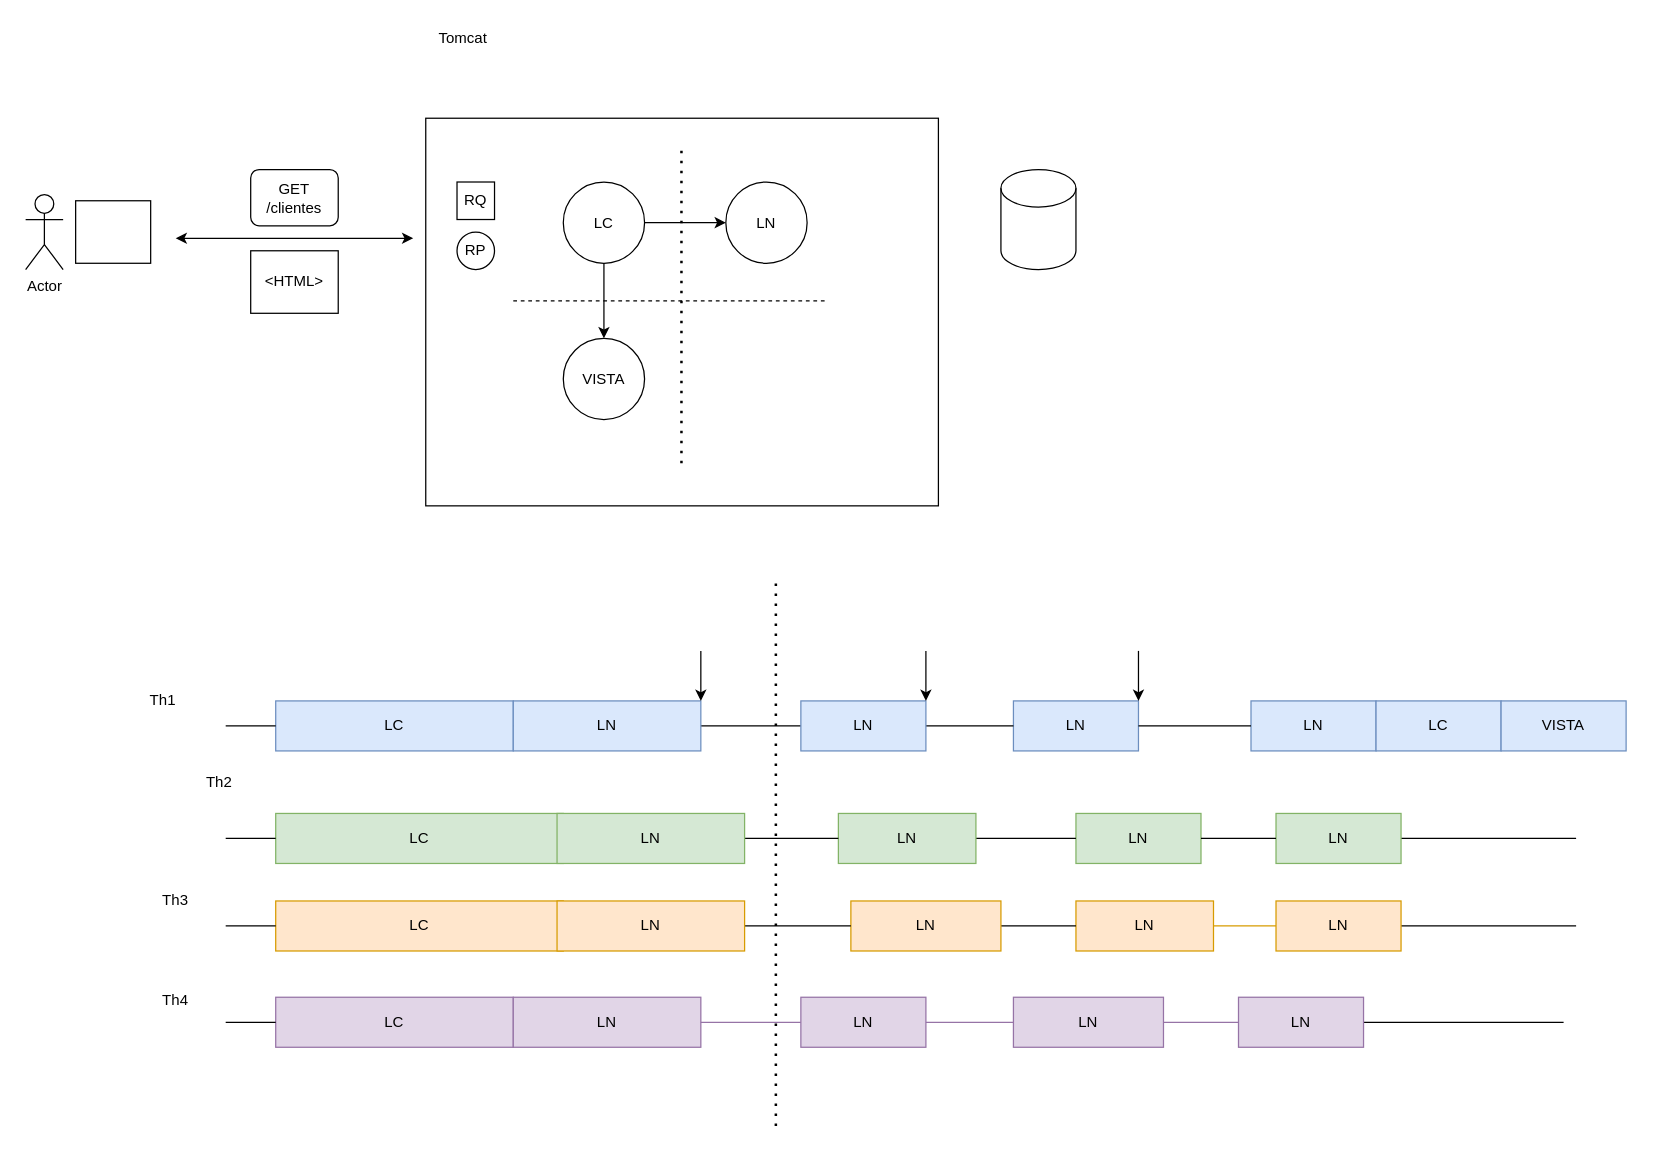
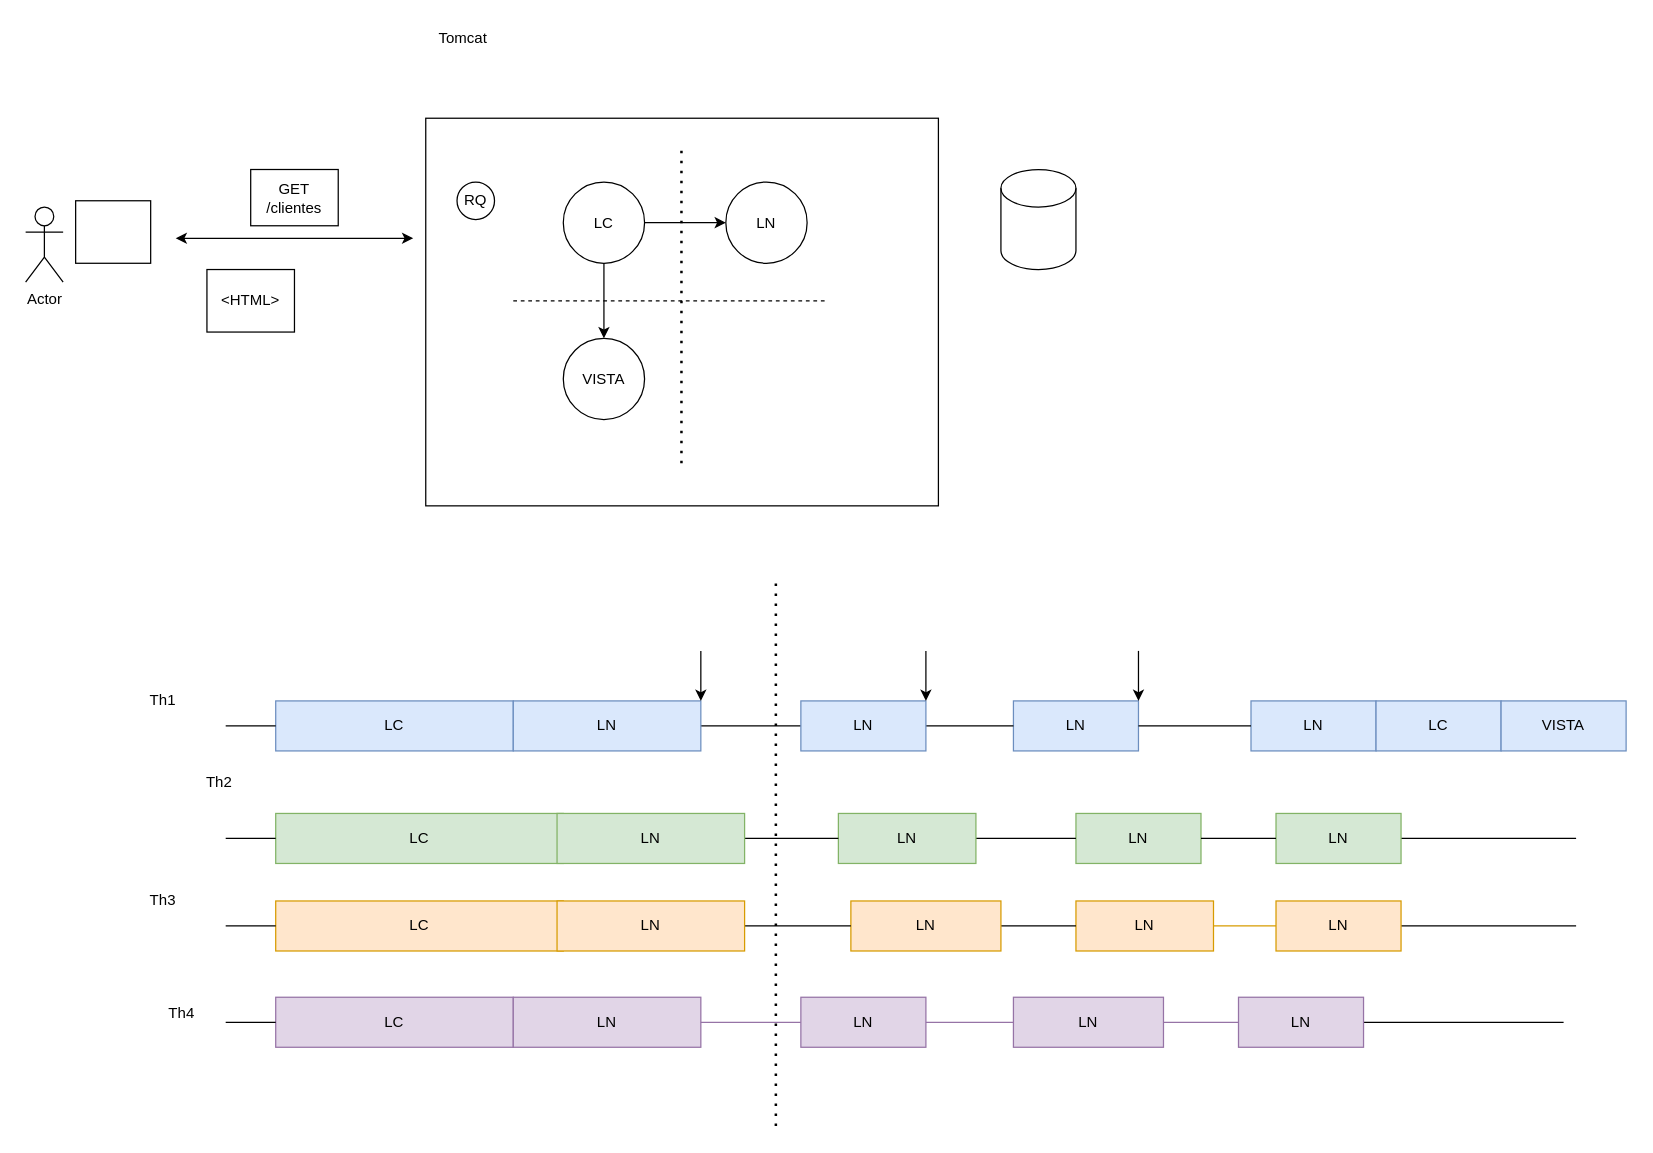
(294, 198) -> (294, 198)
(476, 201) -> (476, 201)
(44, 232) -> (44, 244)
(476, 251) -> none
(294, 282) -> (251, 301)
(176, 901) -> (163, 901)
(176, 1001) -> (182, 1013)
